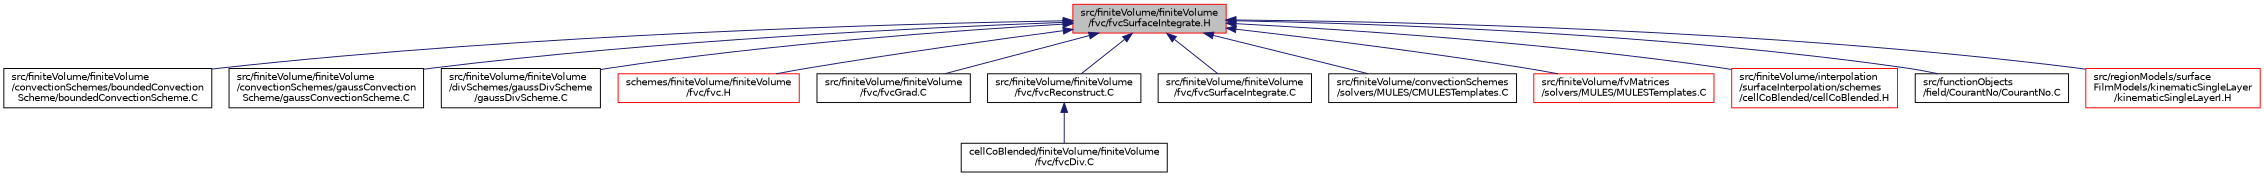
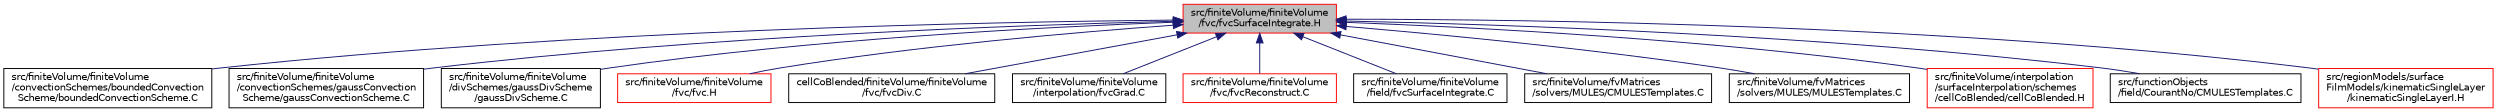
(709, 88) -> (694, 88)
(894, 88) -> (1089, 88)
(1064, 88) -> (1260, 88)
(1235, 88) -> (1430, 88)
(1423, 88) -> (1618, 88)
(1624, 88) -> (1819, 88)
(1992, 88) -> (2206, 88)
(1064, 128) -> (1071, 54)
